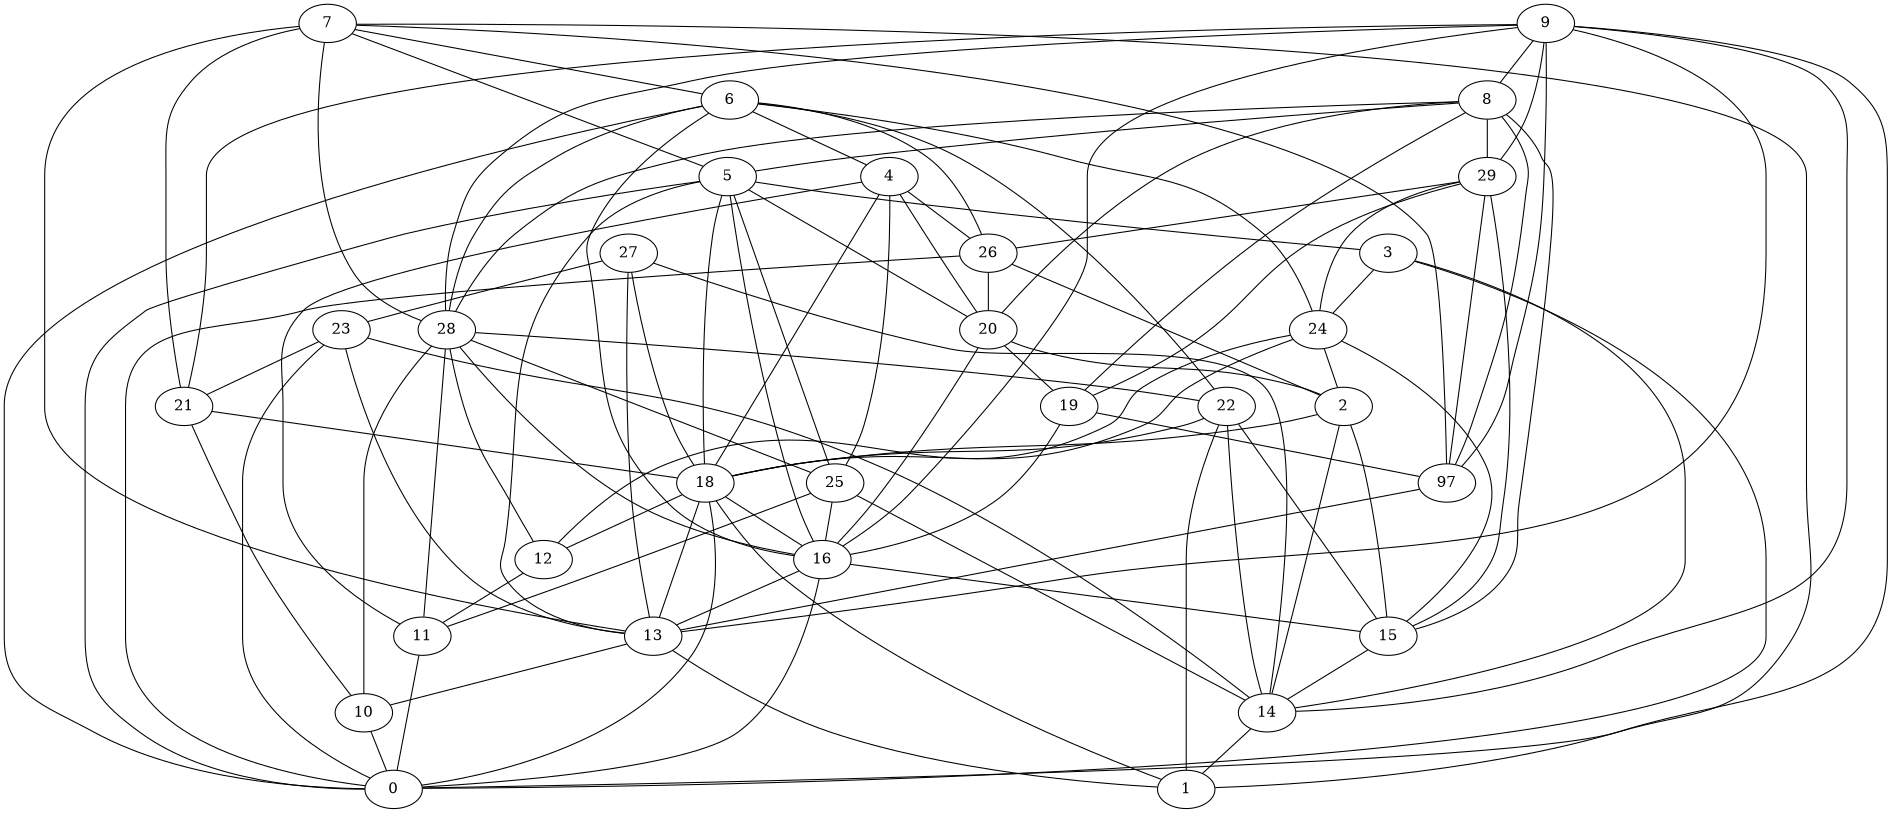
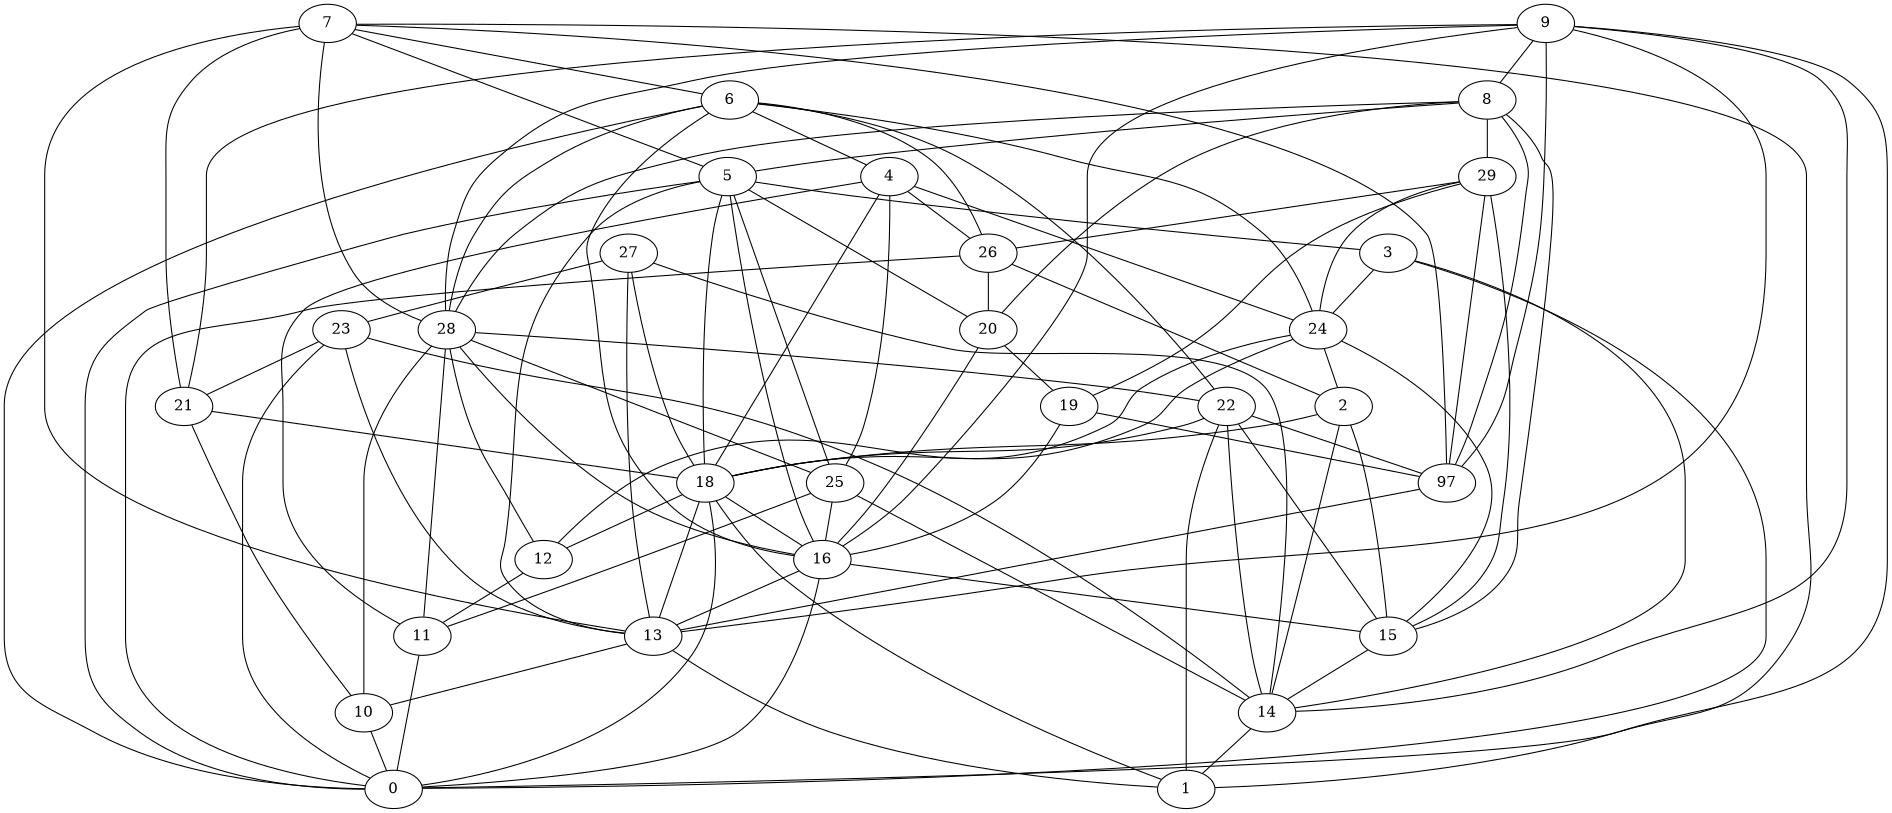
(1531, 104) -> none
(1274, 229) -> none
(936, 251) -> (1104, 253)
(1135, 366) -> none
none -> (1341, 446)
